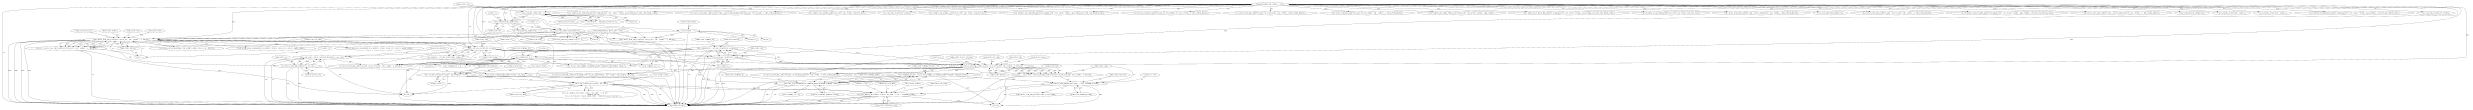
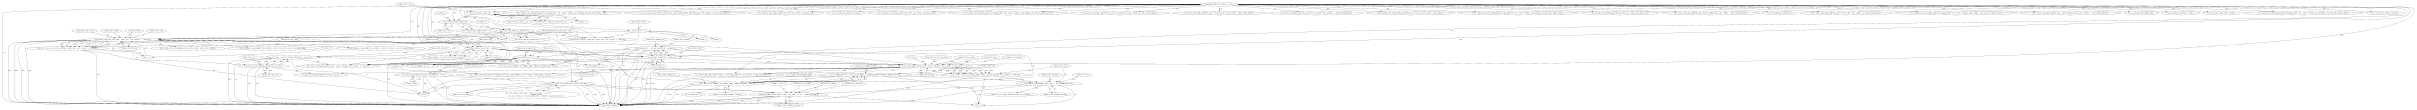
(298, 66) -> (264, 66)
(488, 66) -> none
